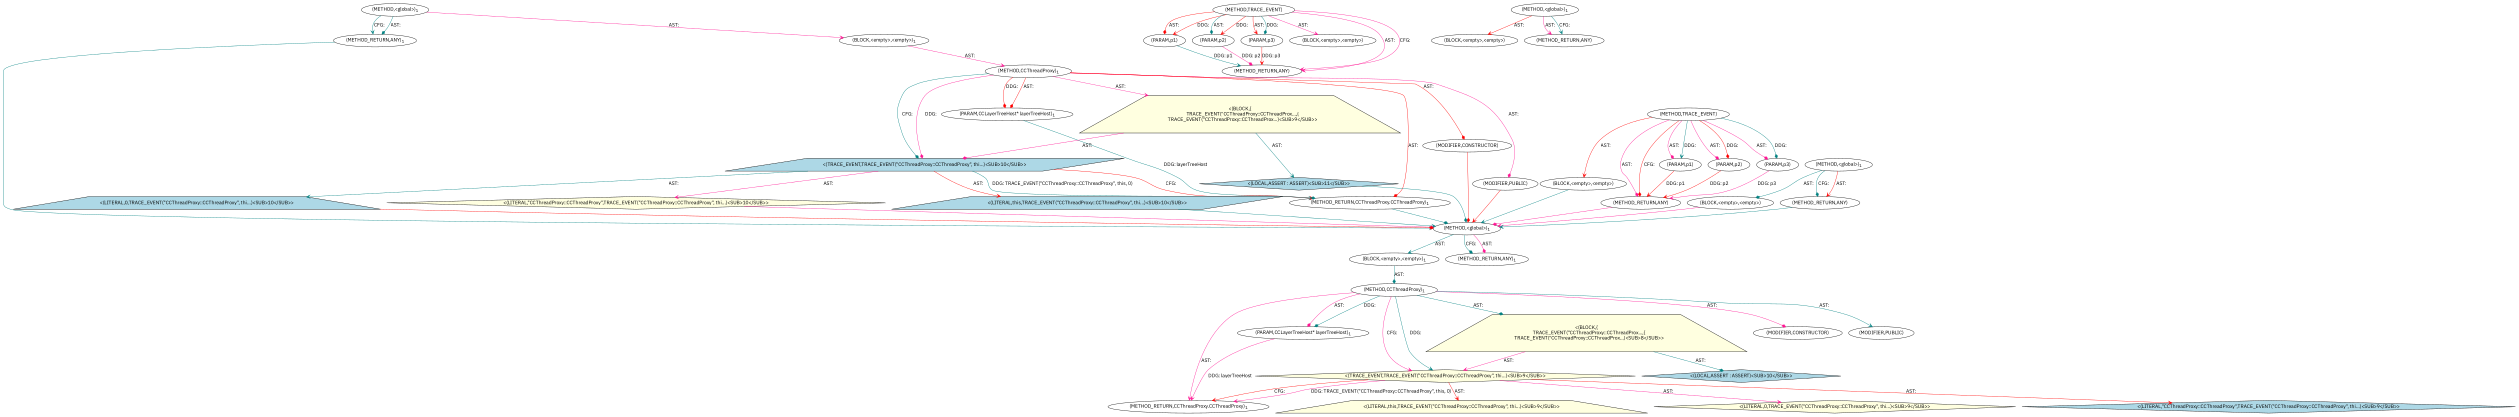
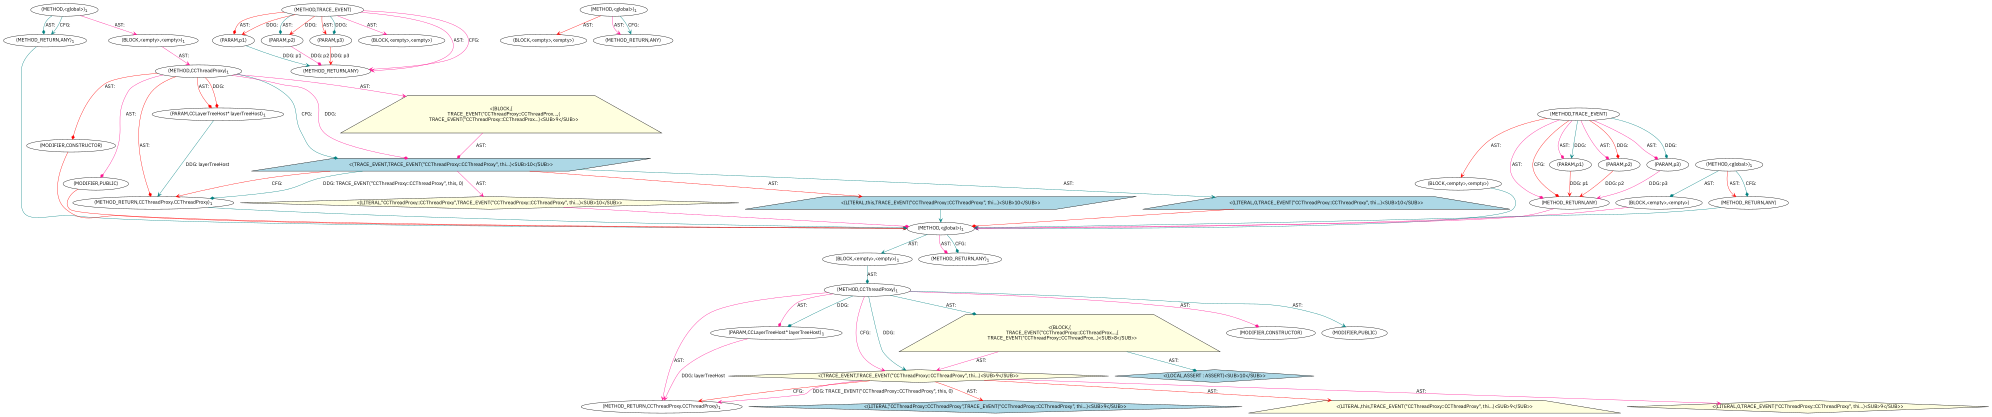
(1299, 184) -> none
